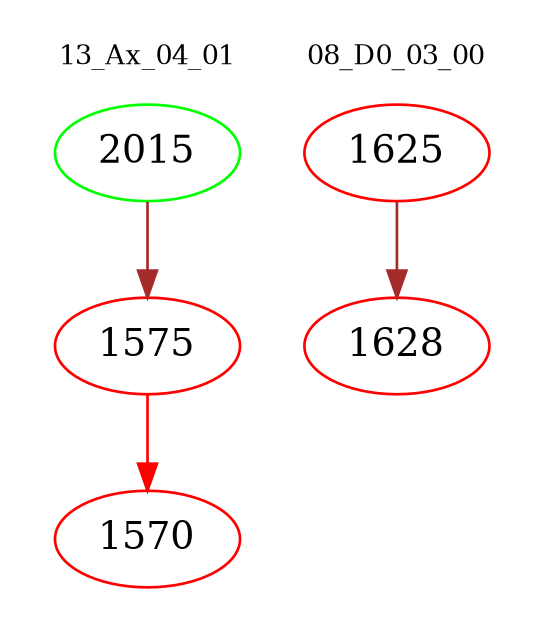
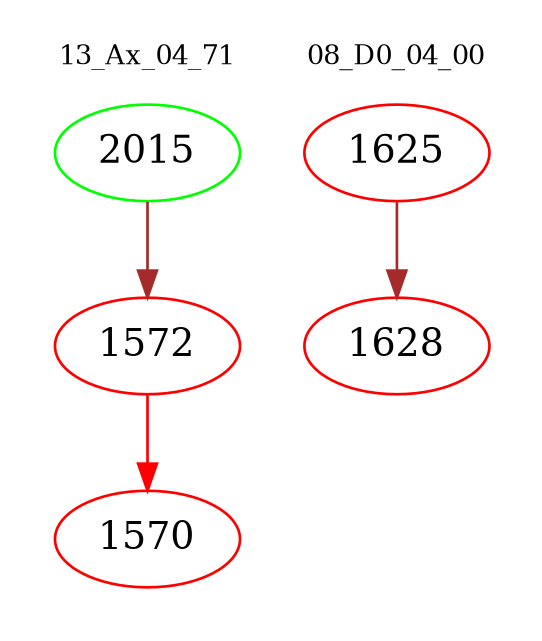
(148, 58) -> (148, 58)
(397, 58) -> (397, 58)
(148, 346) -> (148, 346)
